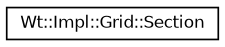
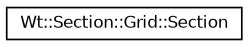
(113, 24) -> (124, 24)
